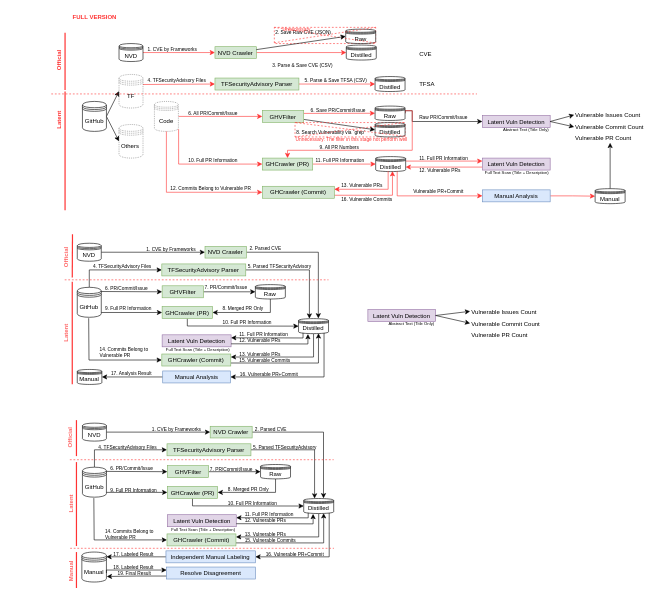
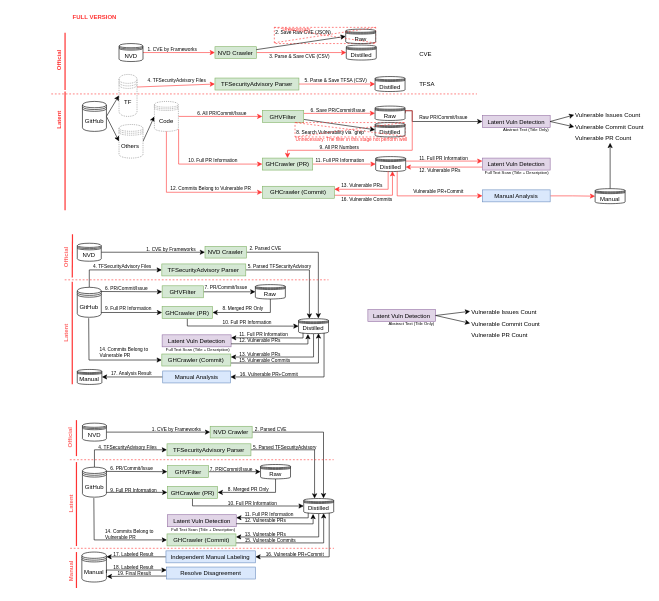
(304, 65) -> (301, 56)
(131, 91) -> (128, 95)
(215, 113) -> (224, 113)
none -> (149, 128)
